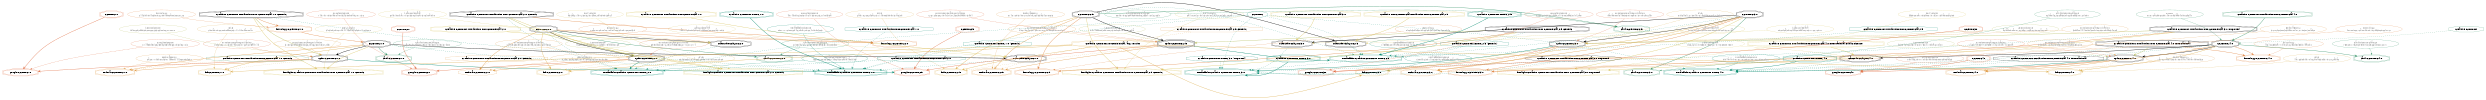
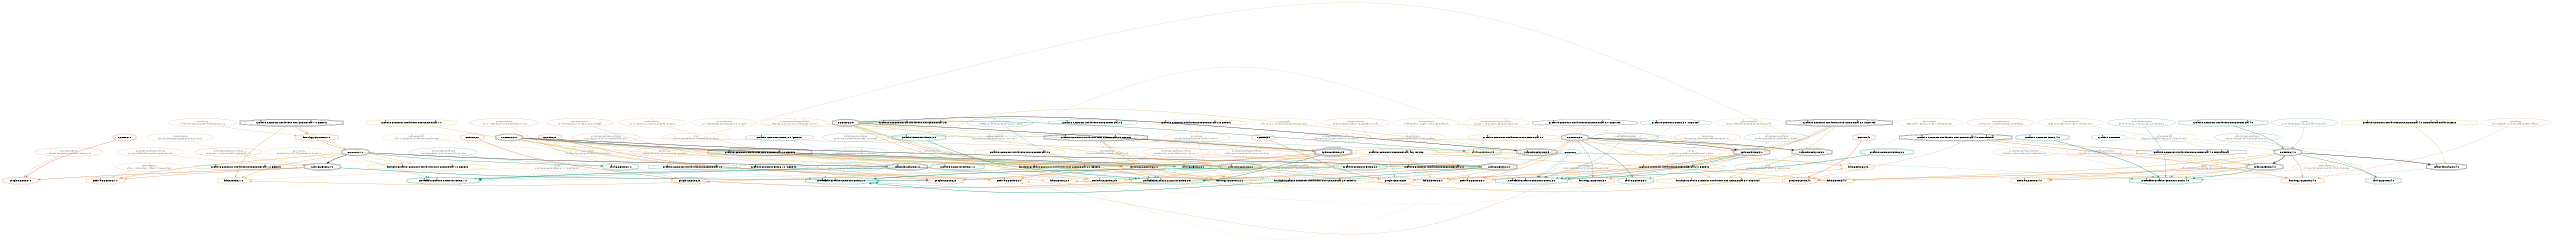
(285, 40) -> (256, 147)
(1101, 45) -> (1203, 155)
(1573, 58) -> (1585, 123)
none -> (1360, 167)
